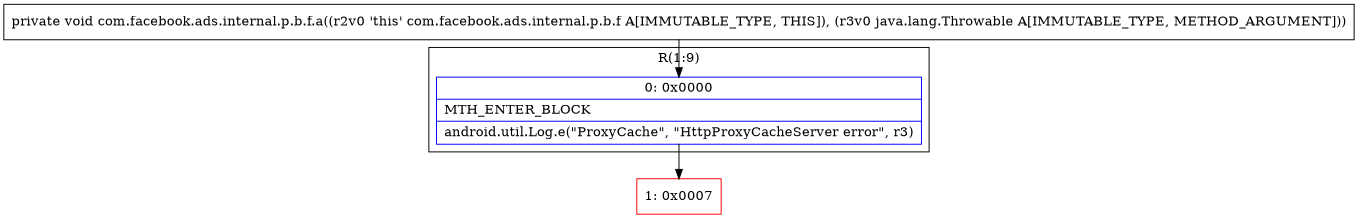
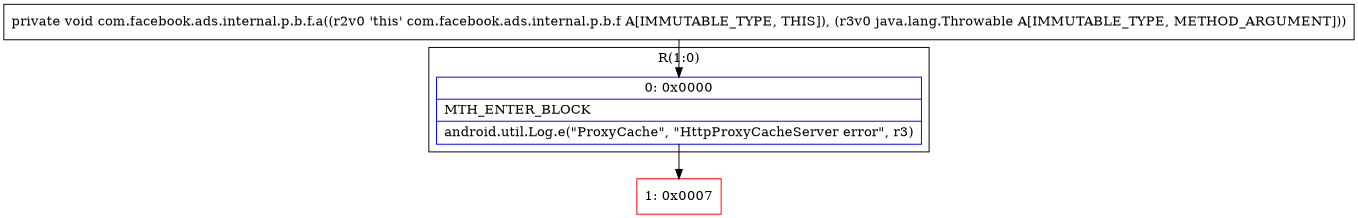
(679, 58) -> (679, 58)
